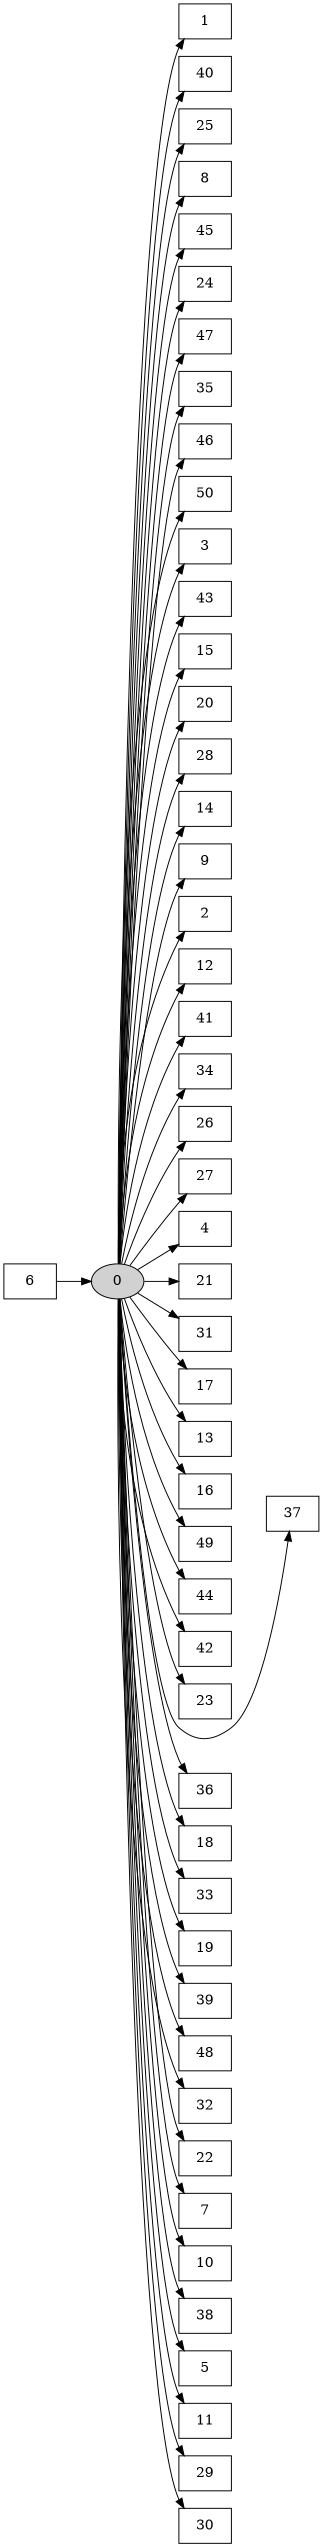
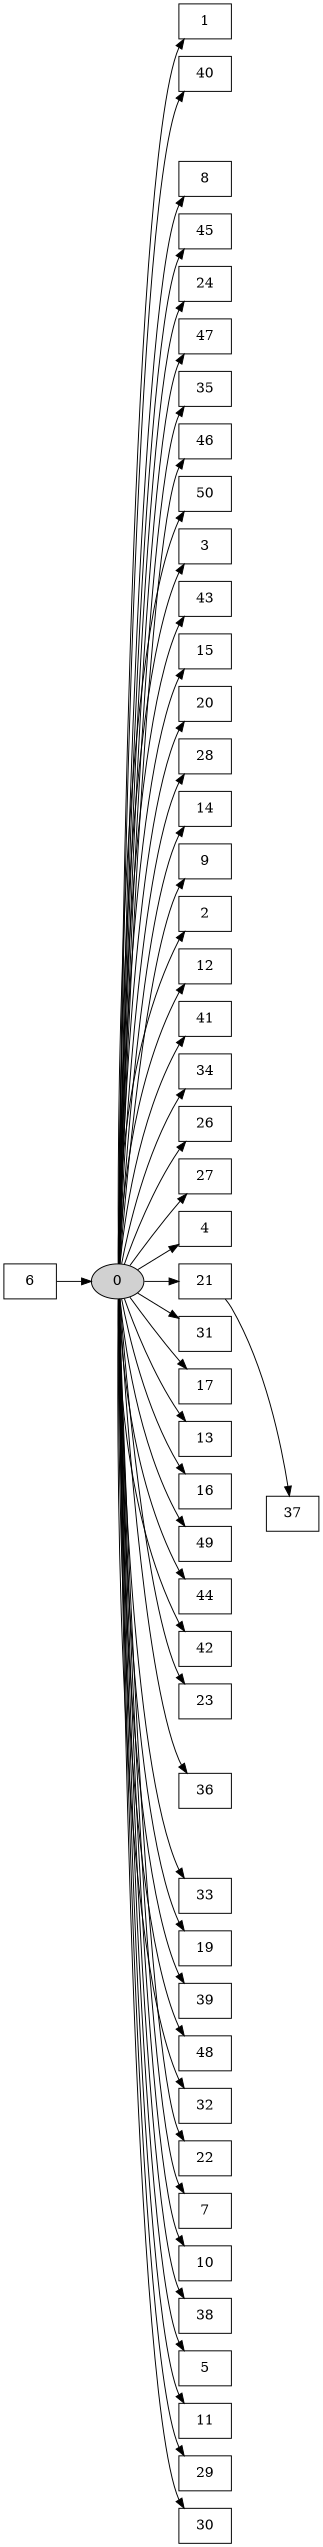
(205, 126) -> none
(177, 1725) -> (266, 1389)
(205, 1843) -> none
